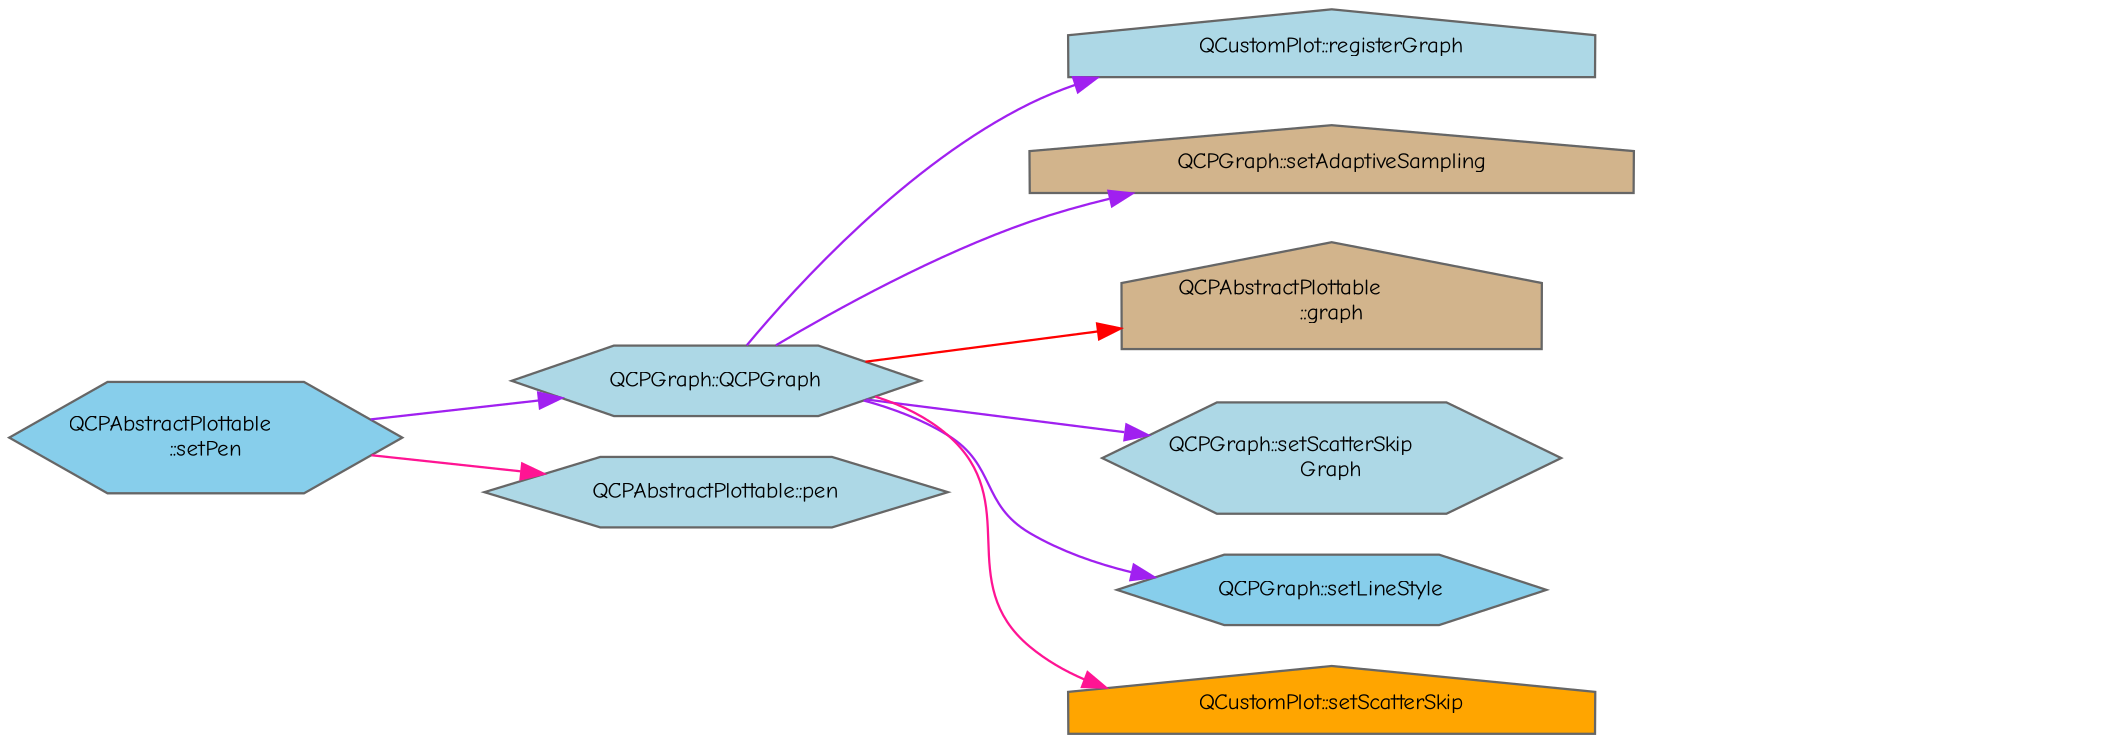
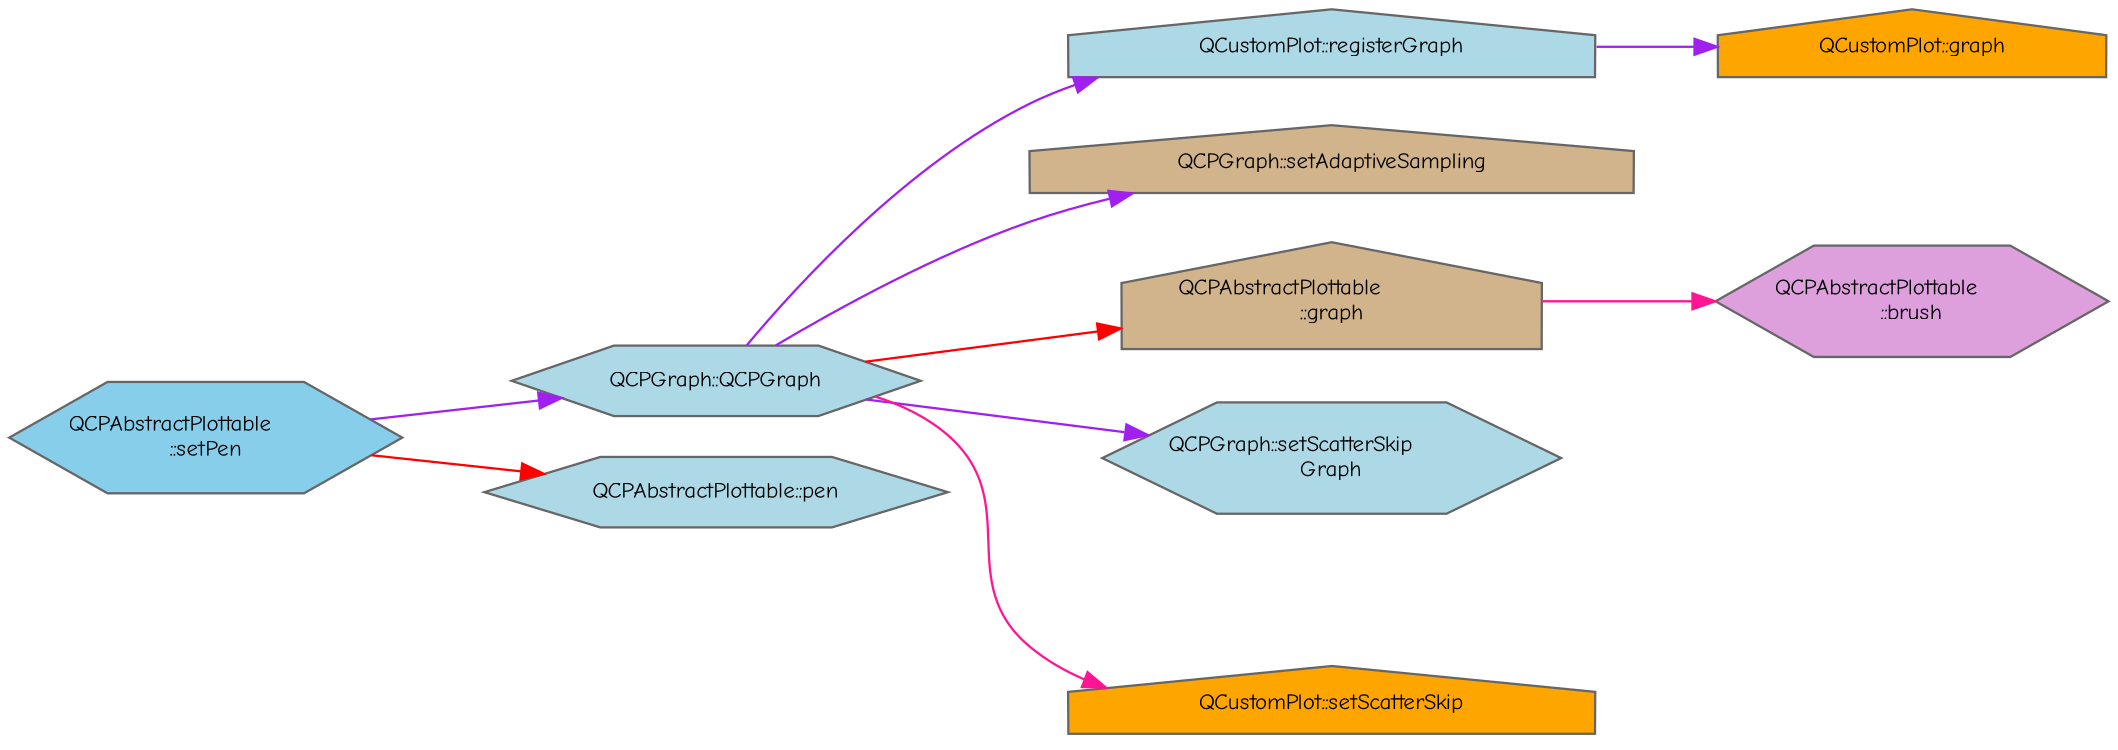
none -> (1912, 47)
none -> (1912, 301)
(446, 463) -> (446, 463)
(1332, 590) -> none
